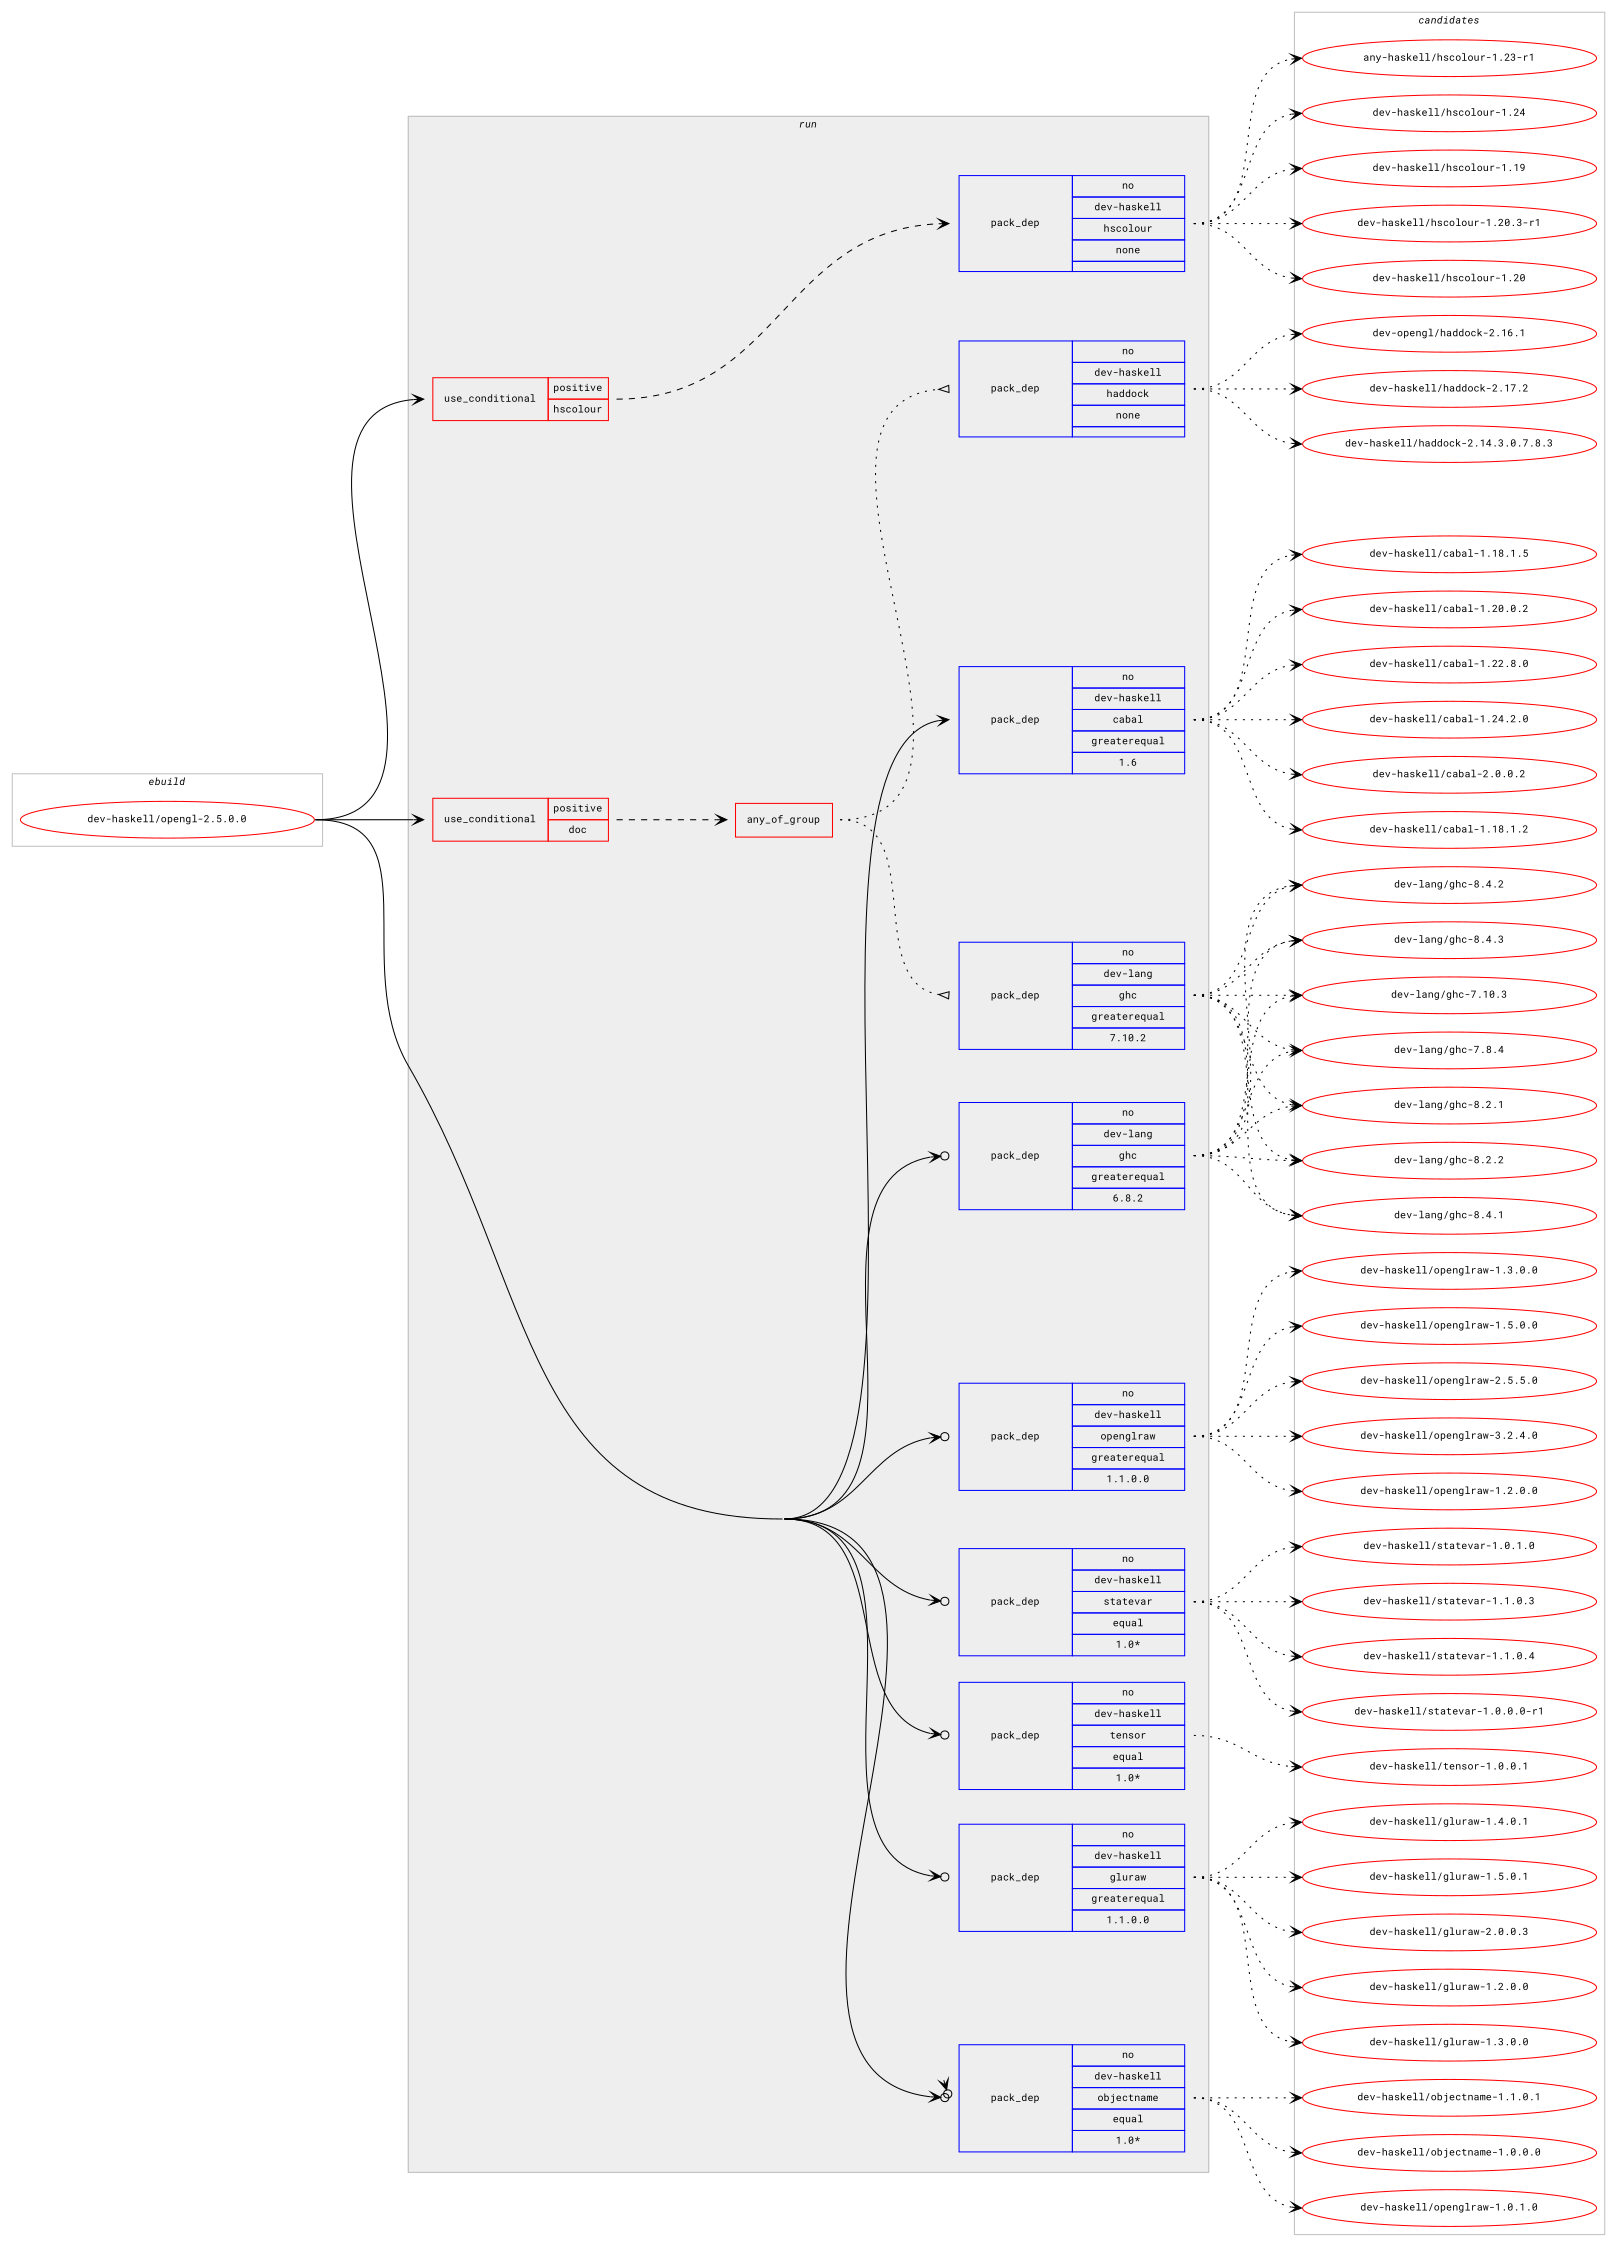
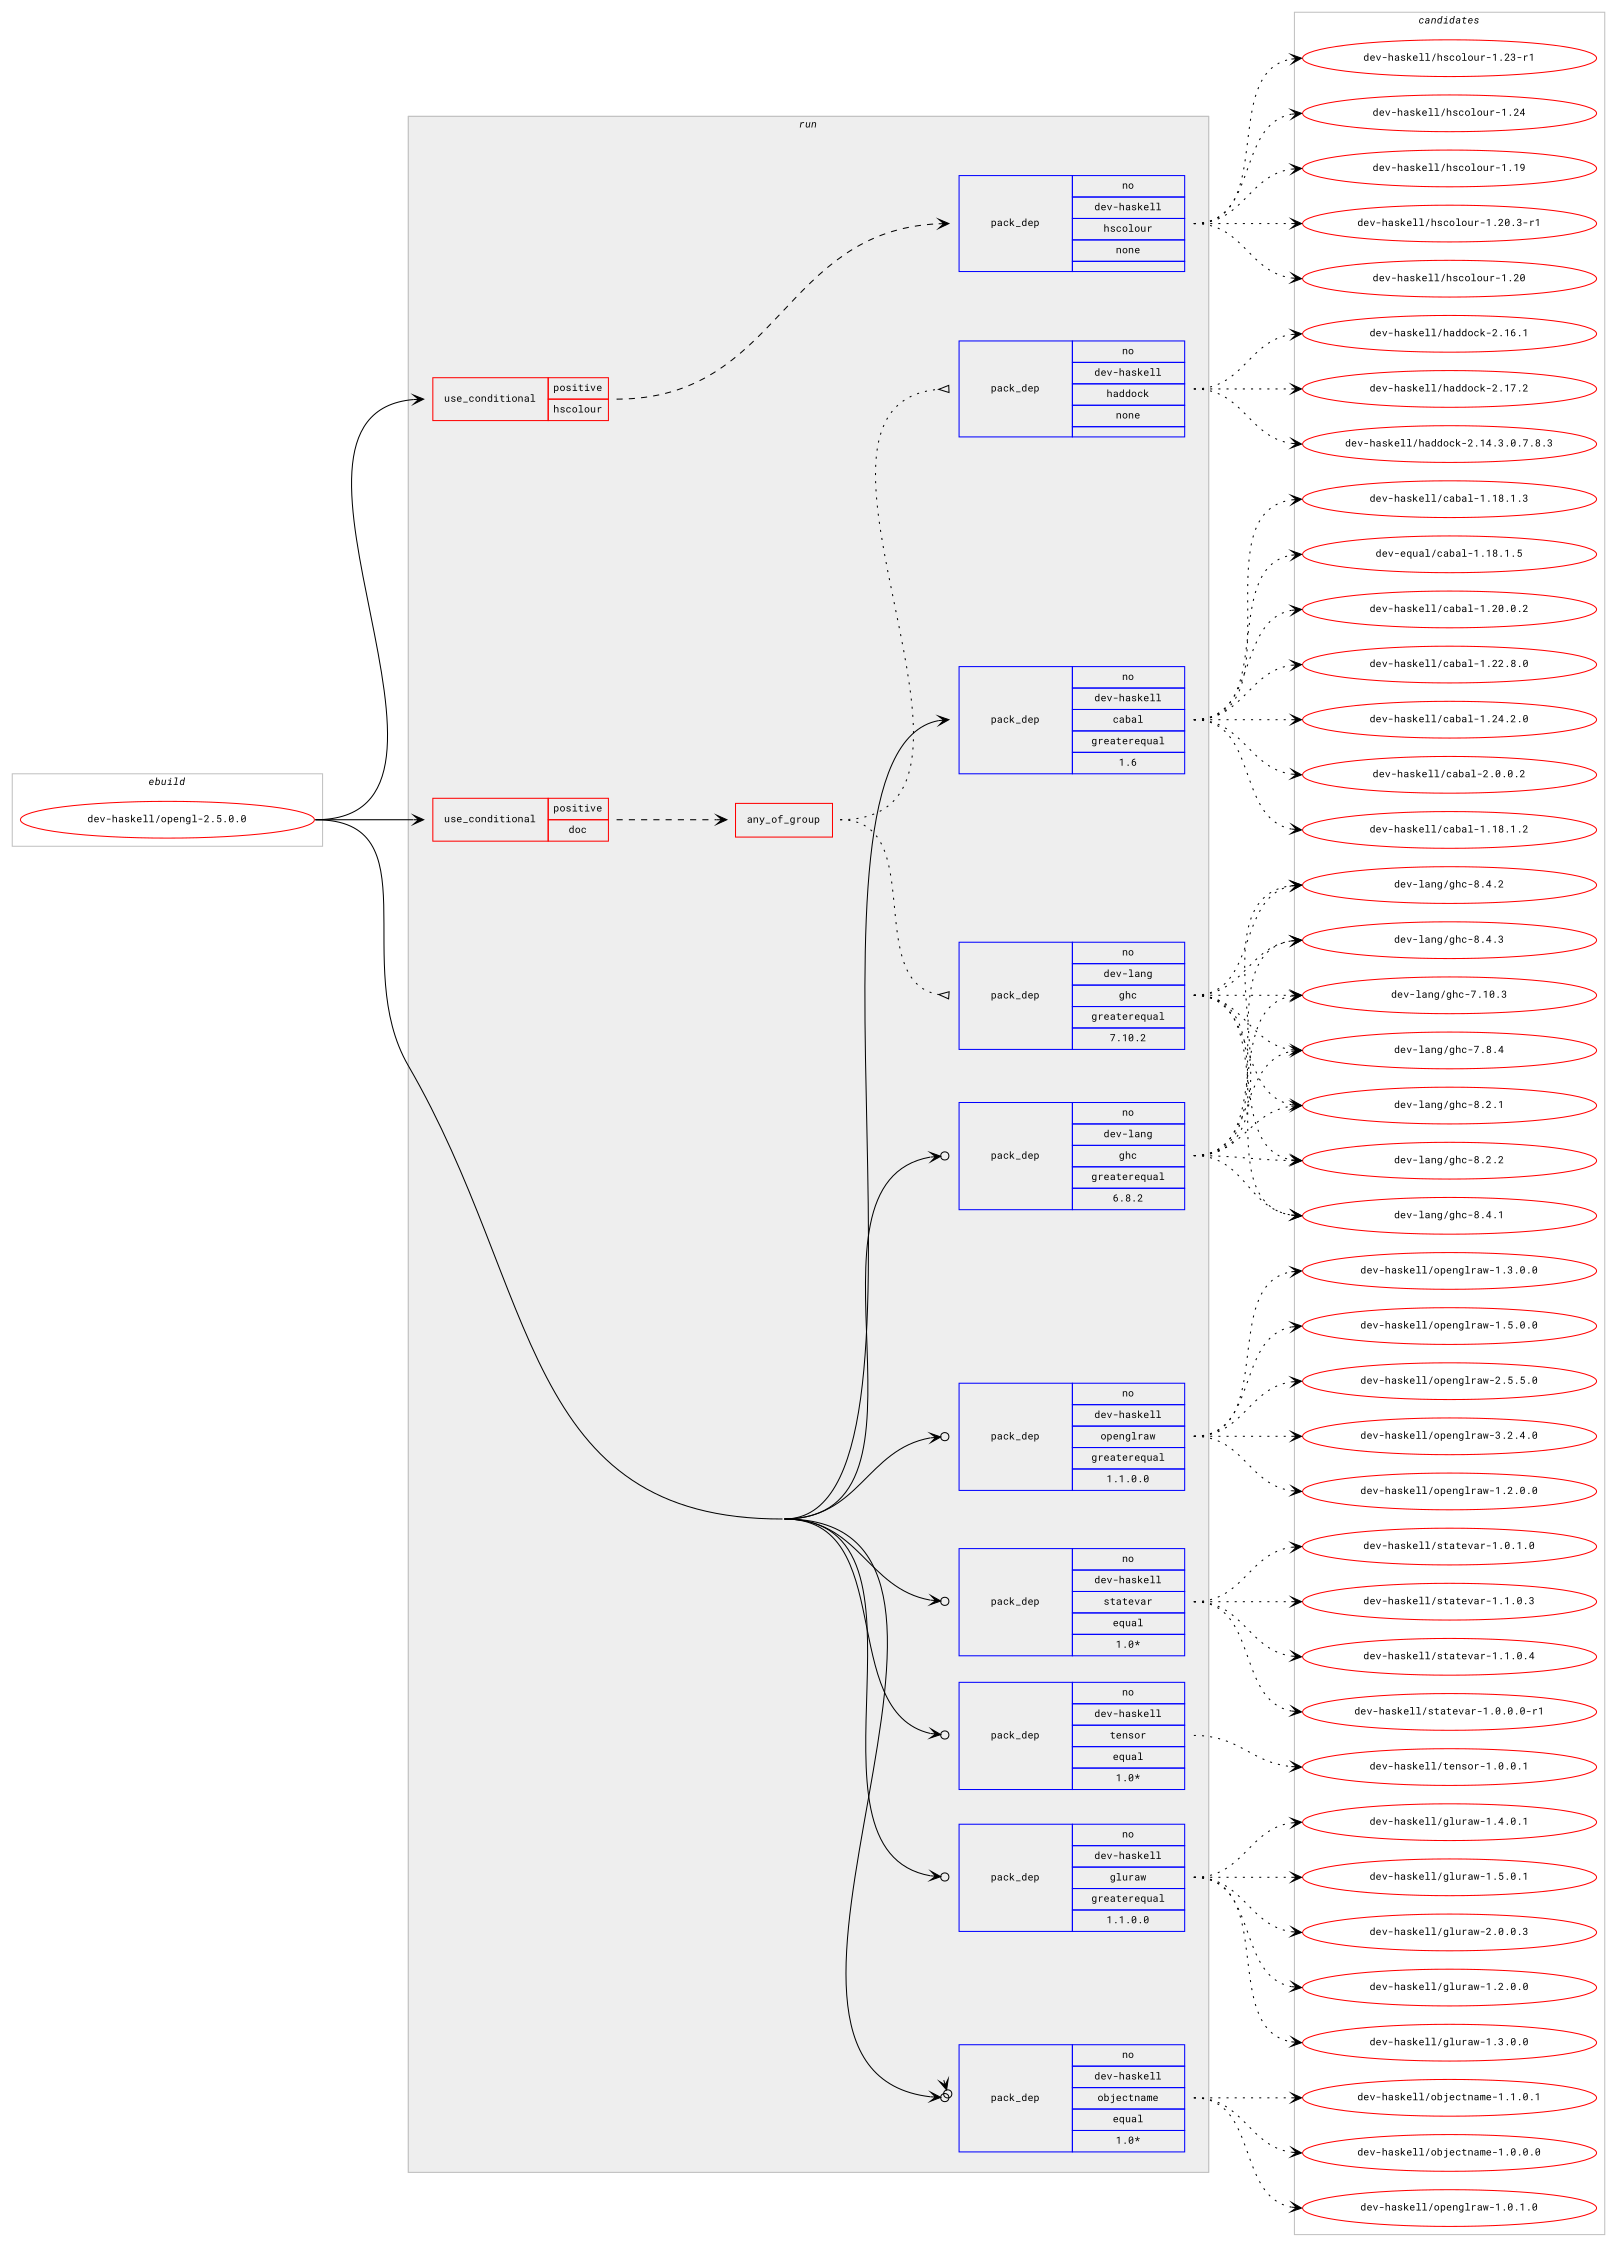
(1450, 58) -> (1450, 58)
(1450, 334) -> (1450, 334)
none -> (1450, 499)
(1450, 554) -> (1450, 554)
